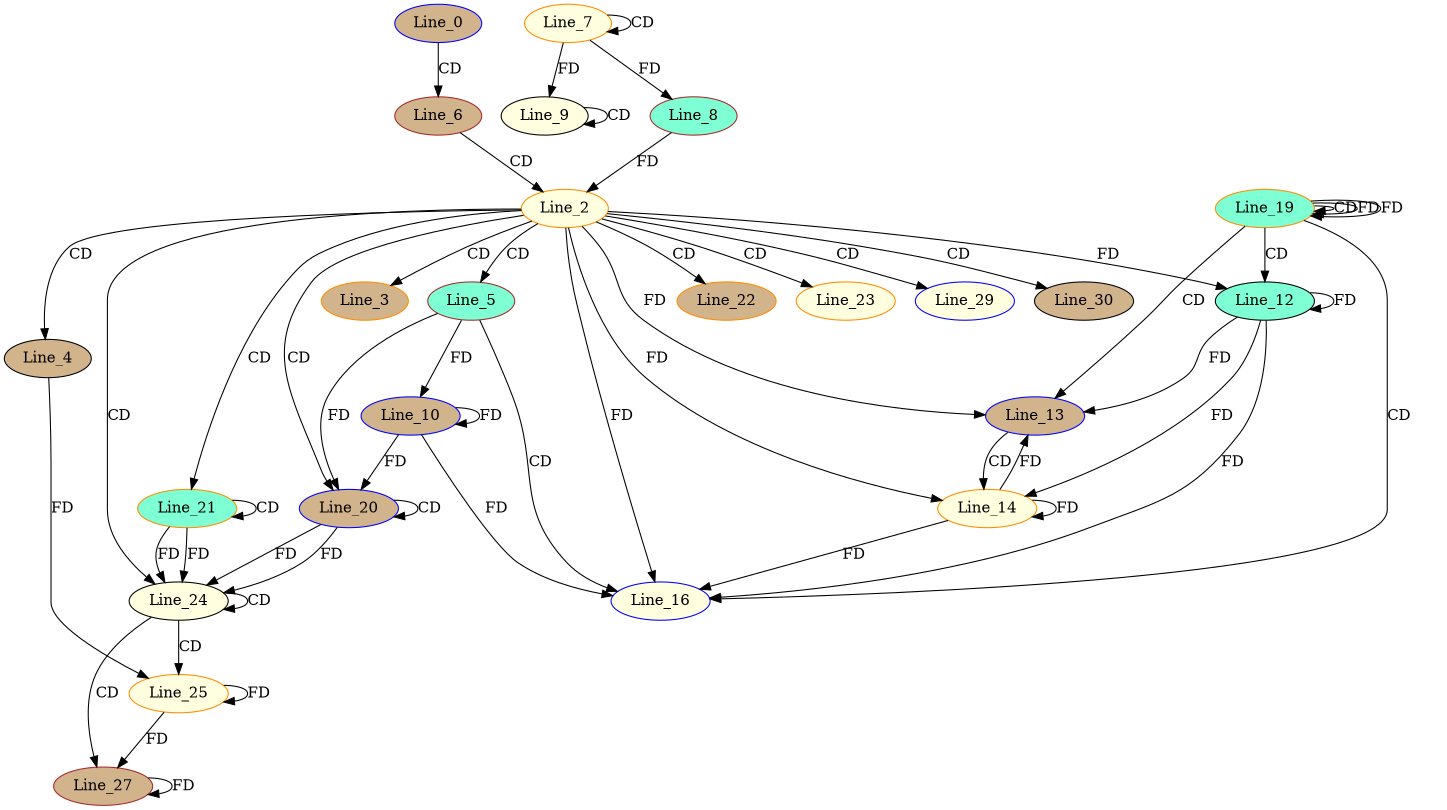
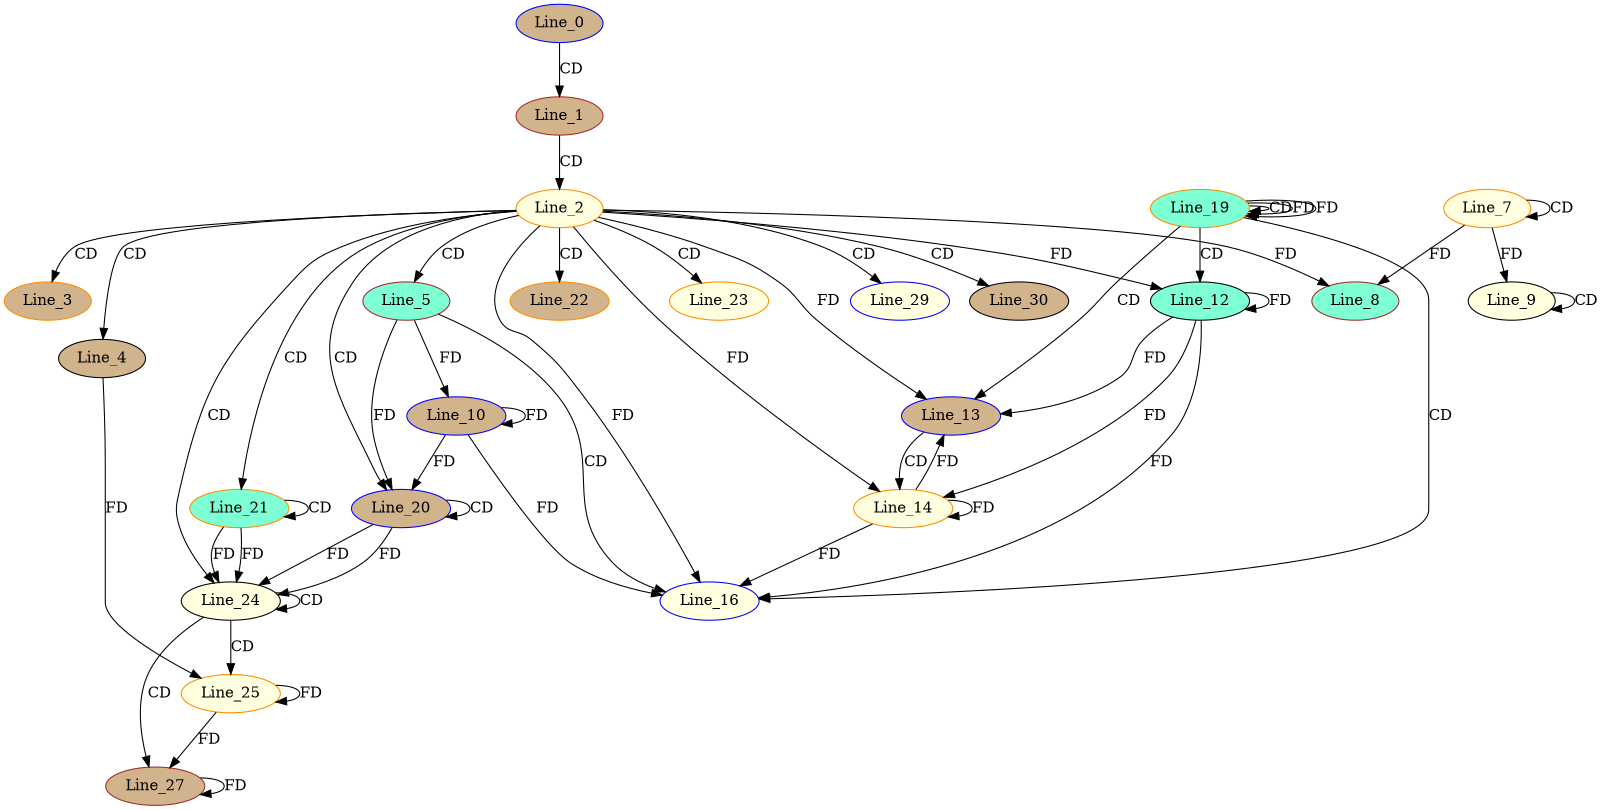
(438, 116) -> (560, 116)
(634, 159) -> (965, 221)
